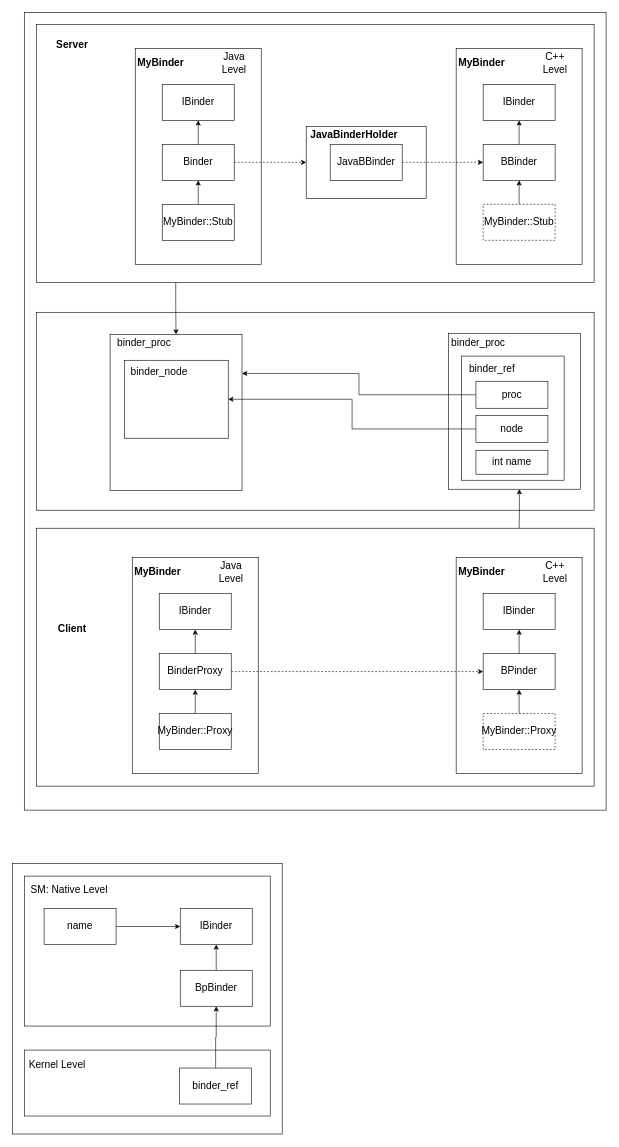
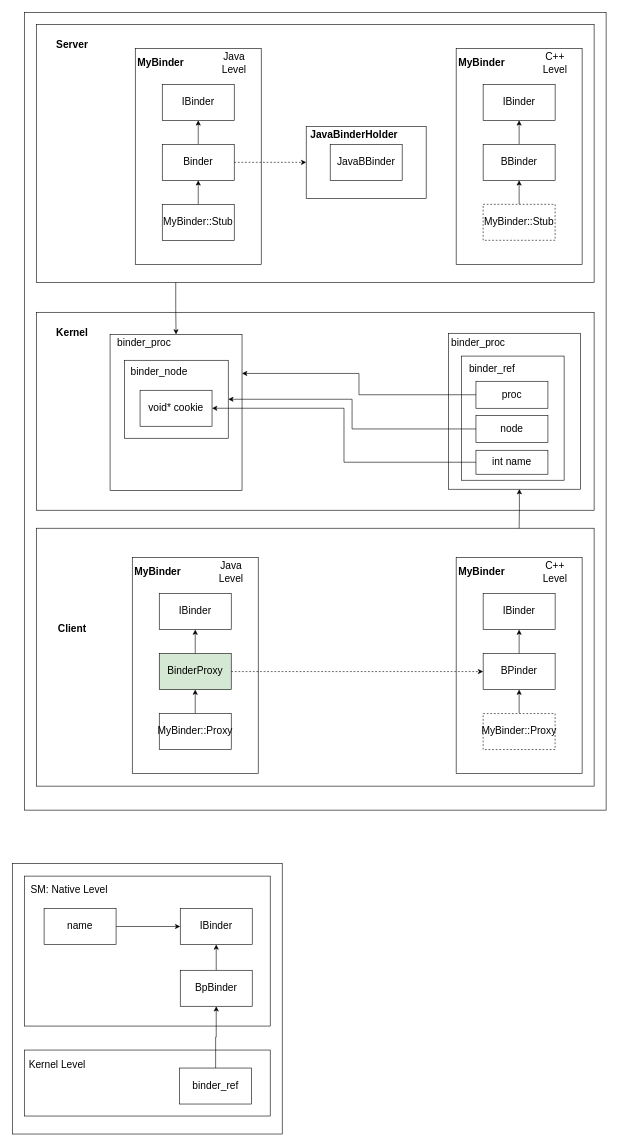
(477, 162) -> none
none -> (72, 333)
none -> (176, 408)
none -> (344, 408)
(195, 672) -> (195, 672)
